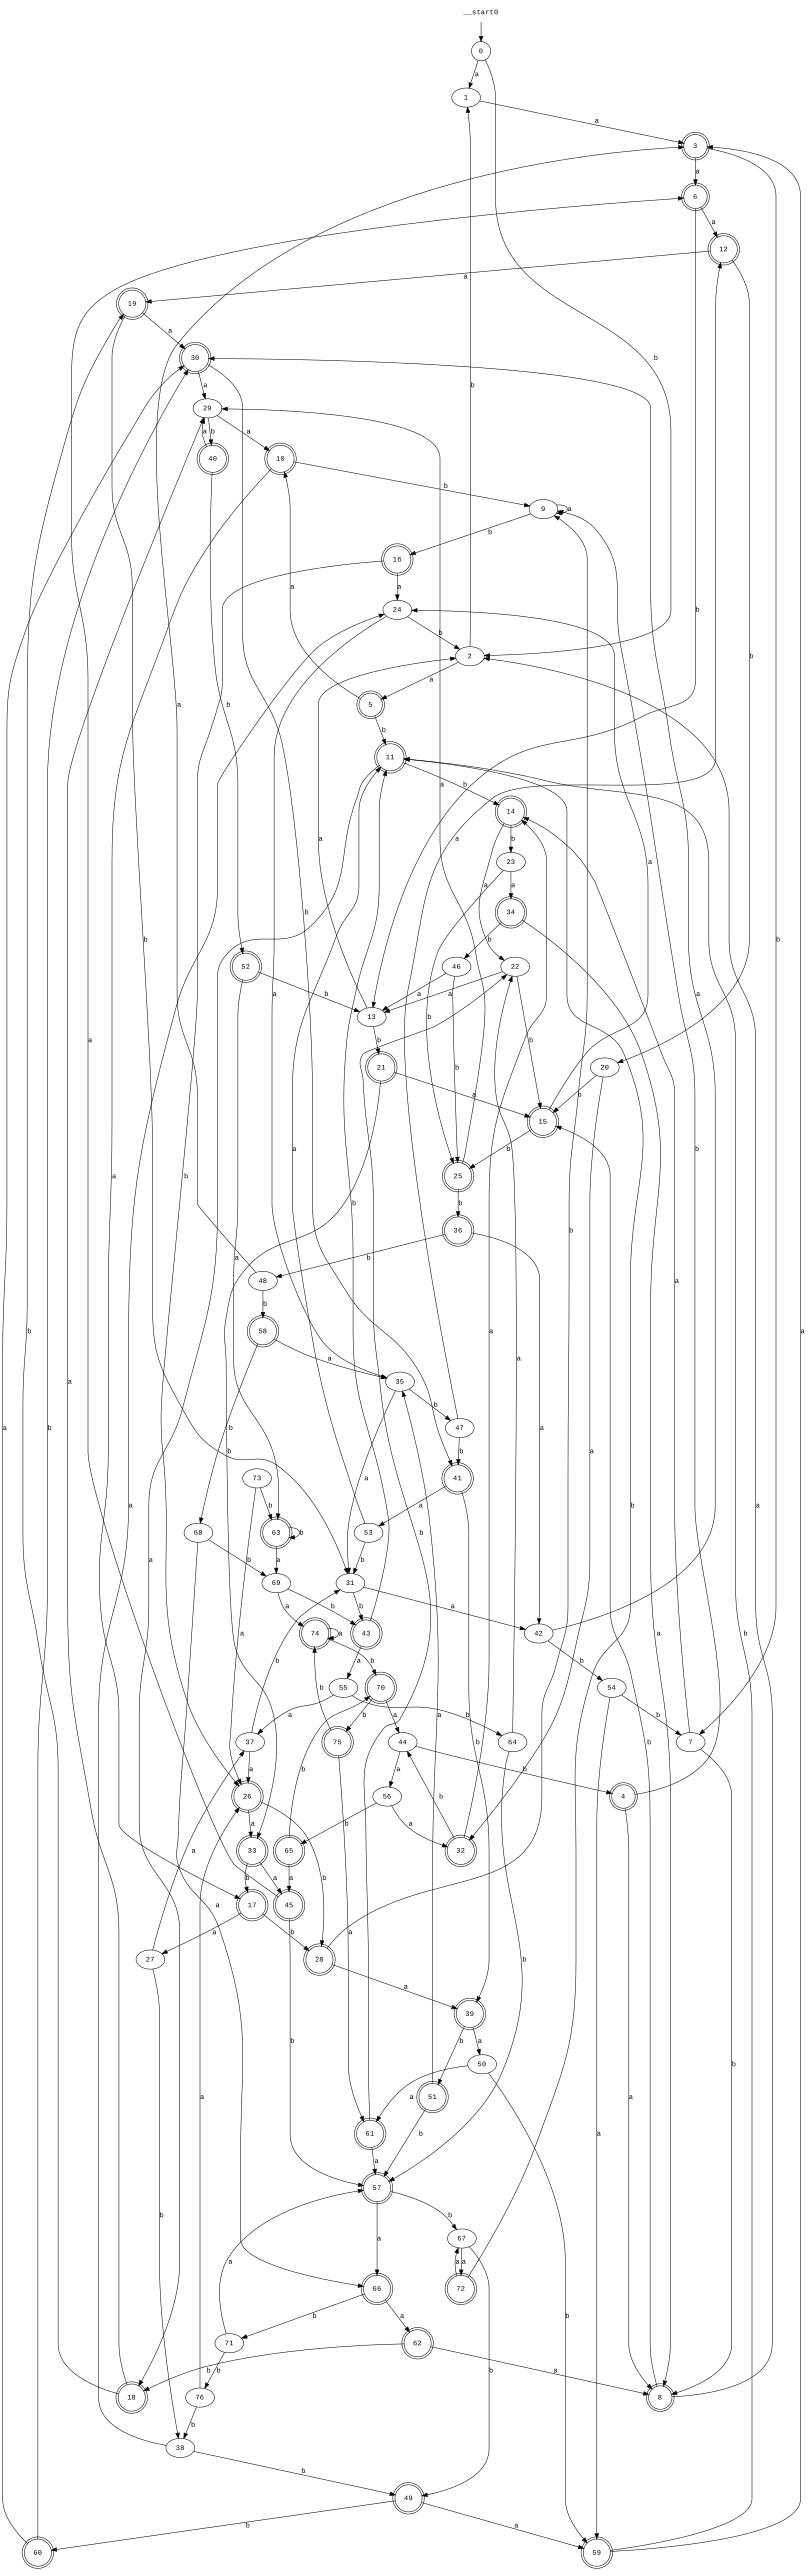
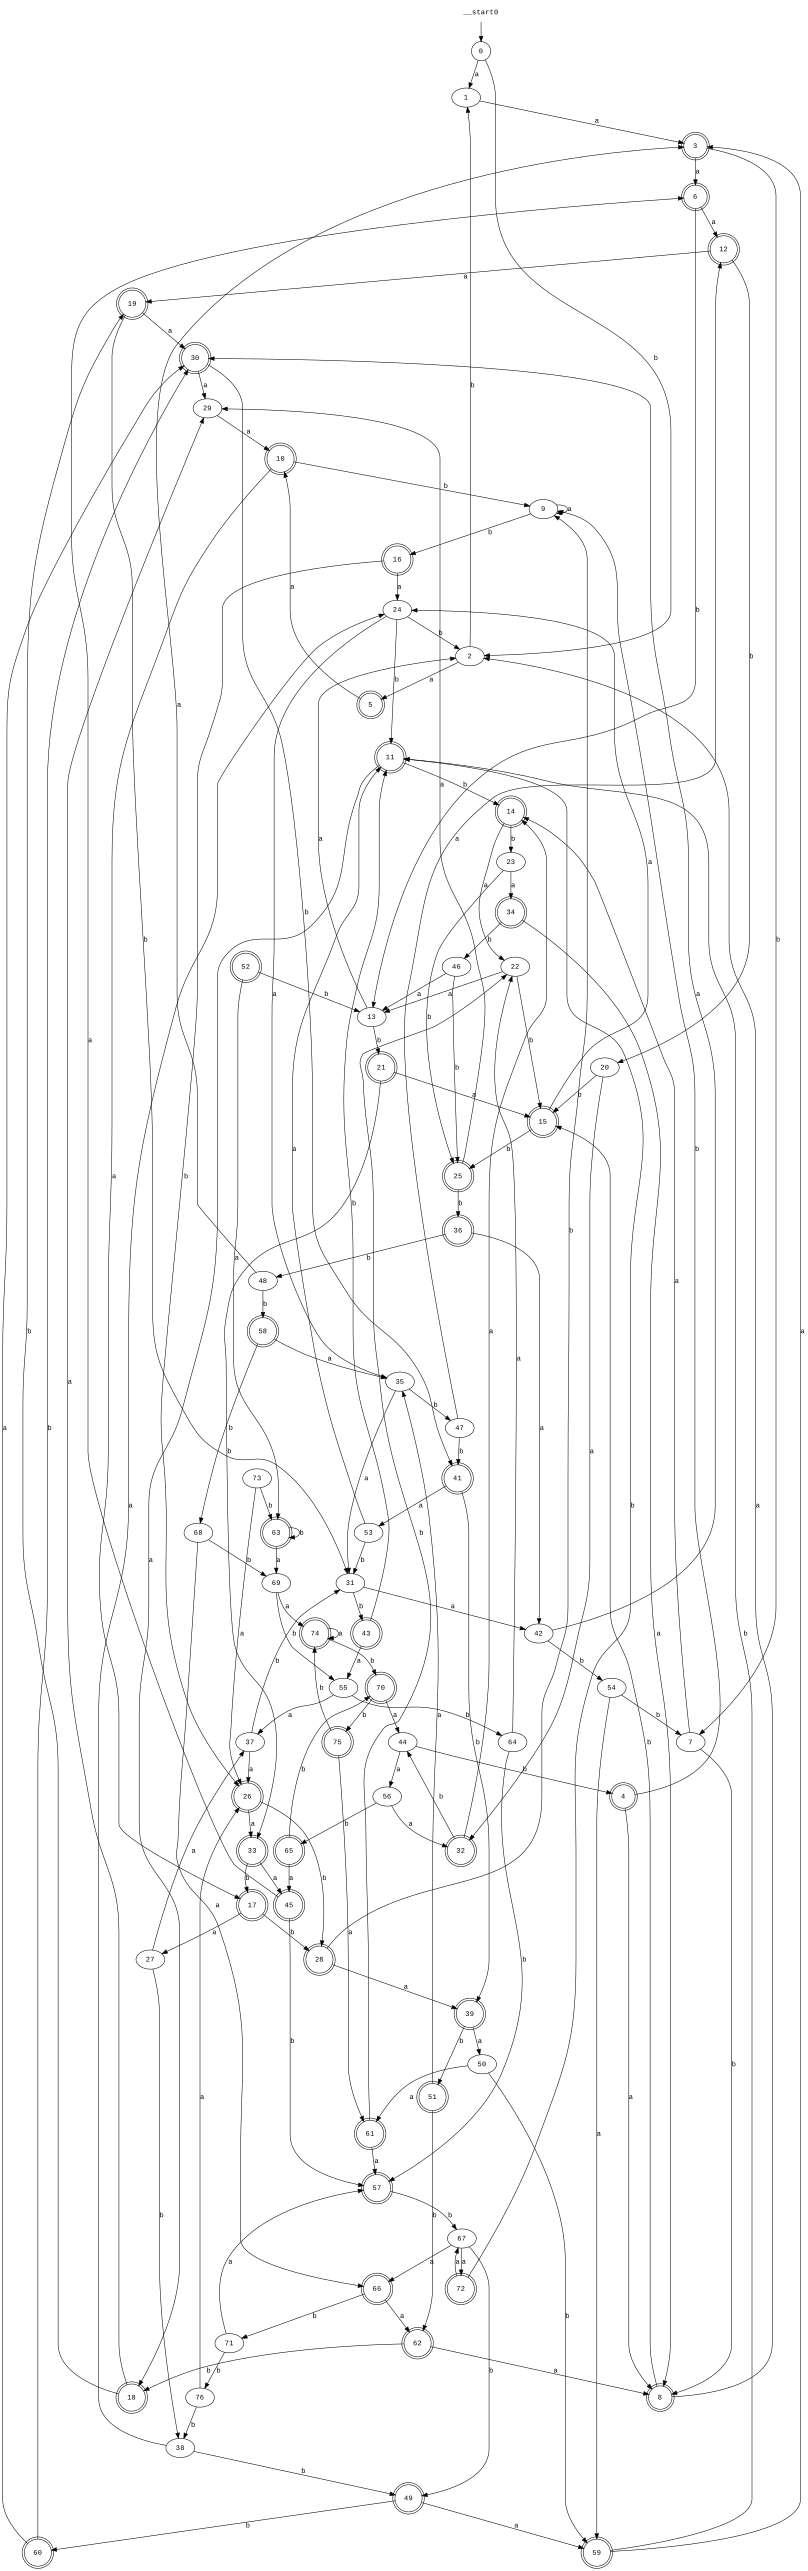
(213, 459) -> none
(379, 728) -> (394, 679)
(322, 1606) -> (290, 1643)
(406, 2140) -> (433, 2219)
(377, 2236) -> (422, 2262)
